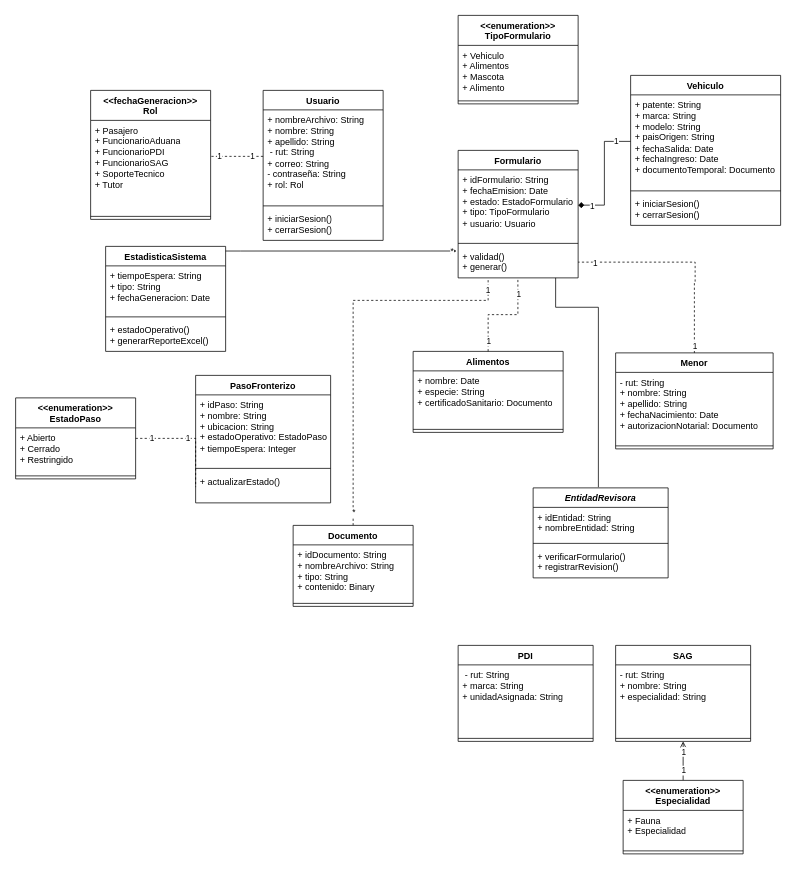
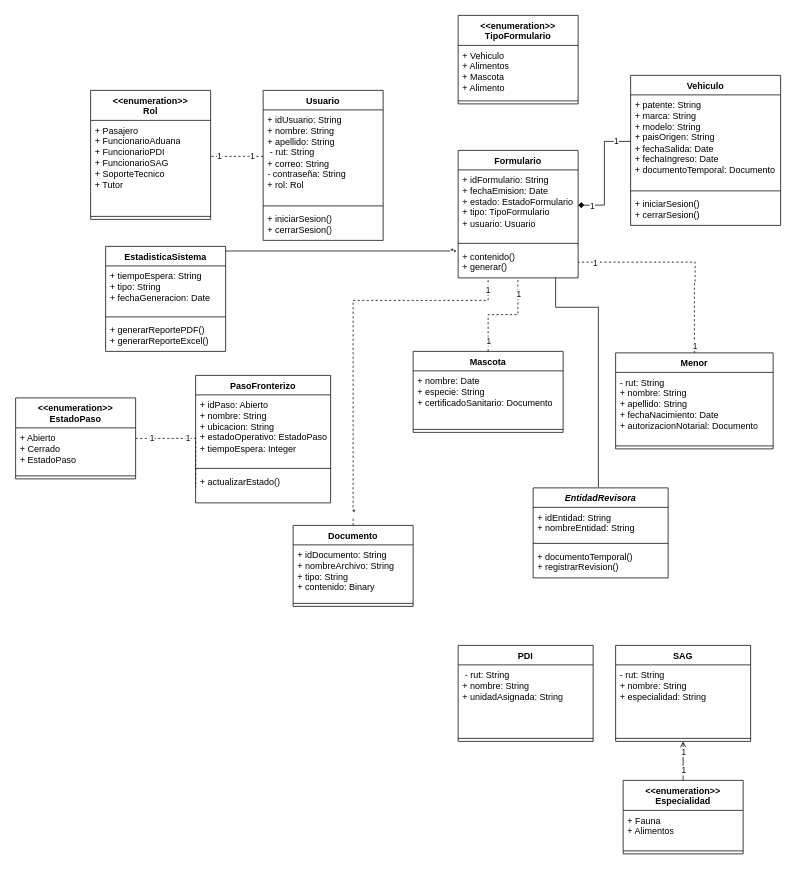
(150, 106) -> (150, 106)
(319, 153) -> (313, 153)
(489, 262) -> (493, 262)
(165, 336) -> (165, 336)
(488, 362) -> (488, 362)
(264, 433) -> (264, 433)
(49, 449) -> (49, 449)
(589, 562) -> (588, 562)
(516, 686) -> (516, 686)
(658, 826) -> (652, 826)
